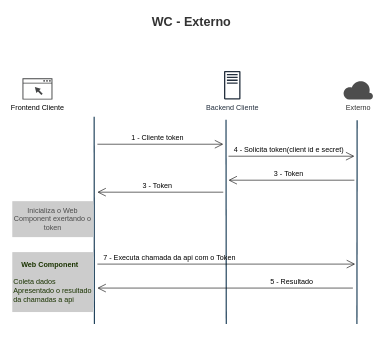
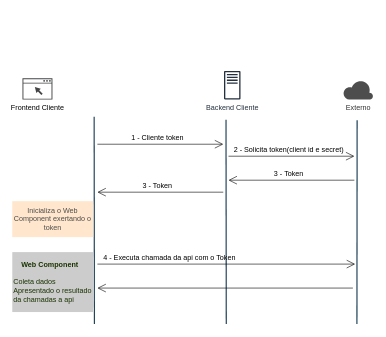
(194, 21) -> none
(289, 150) -> (289, 150)
(53, 219) -> (53, 219)
(170, 258) -> (170, 258)
(292, 282) -> none
